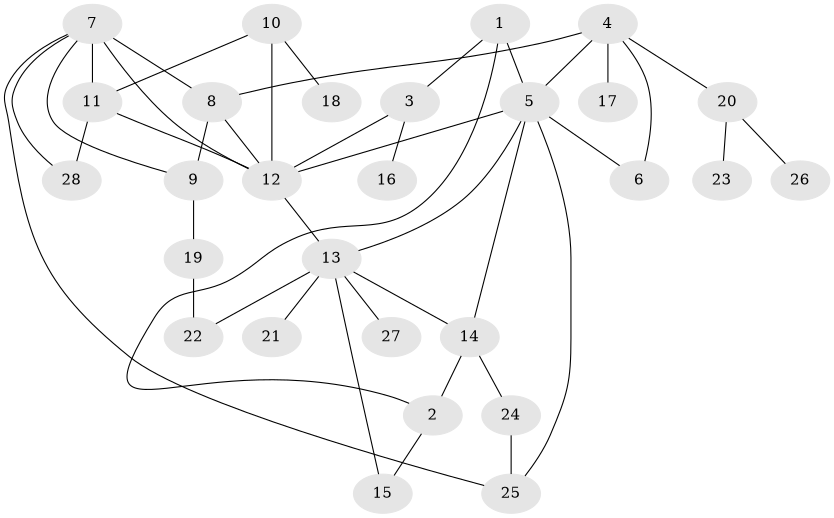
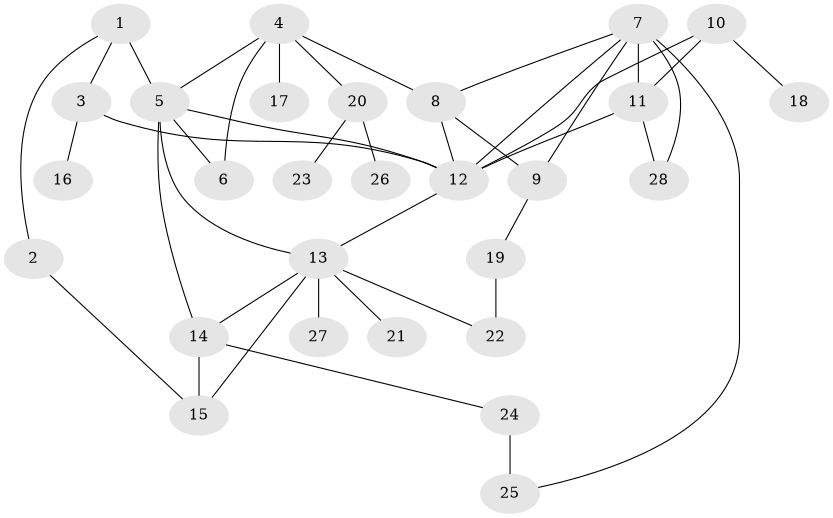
(571, 302) -> none
(451, 376) -> (199, 376)
